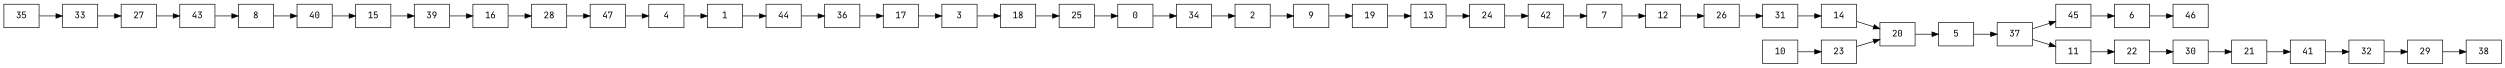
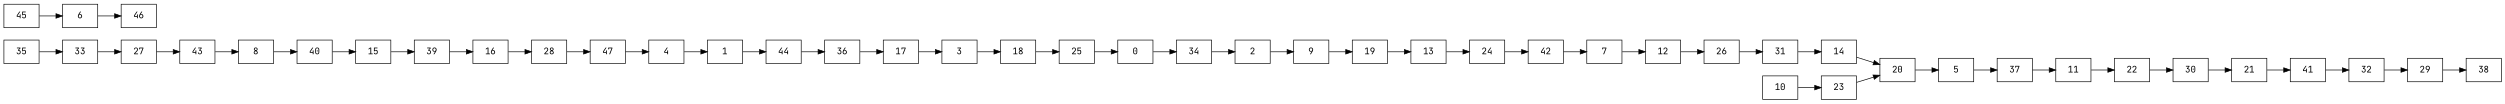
(2041, 26) -> none
